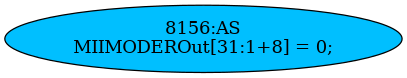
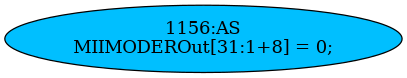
(203, 39) -> (203, 39)
